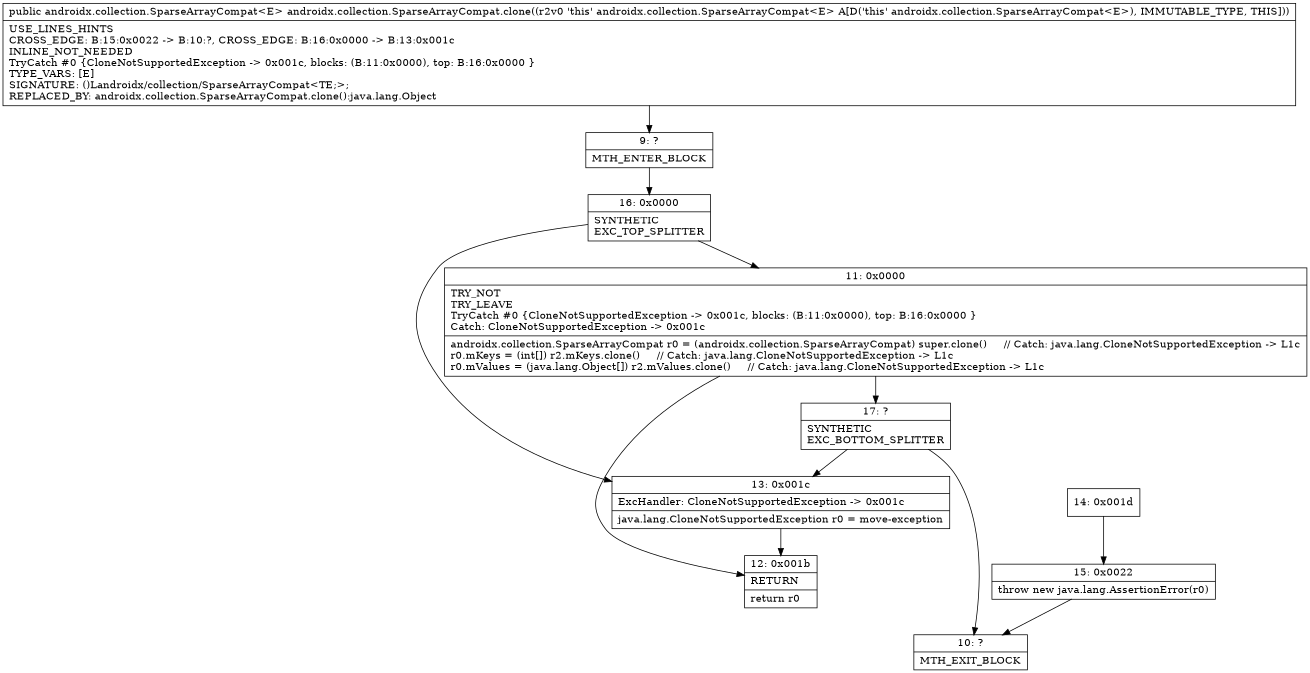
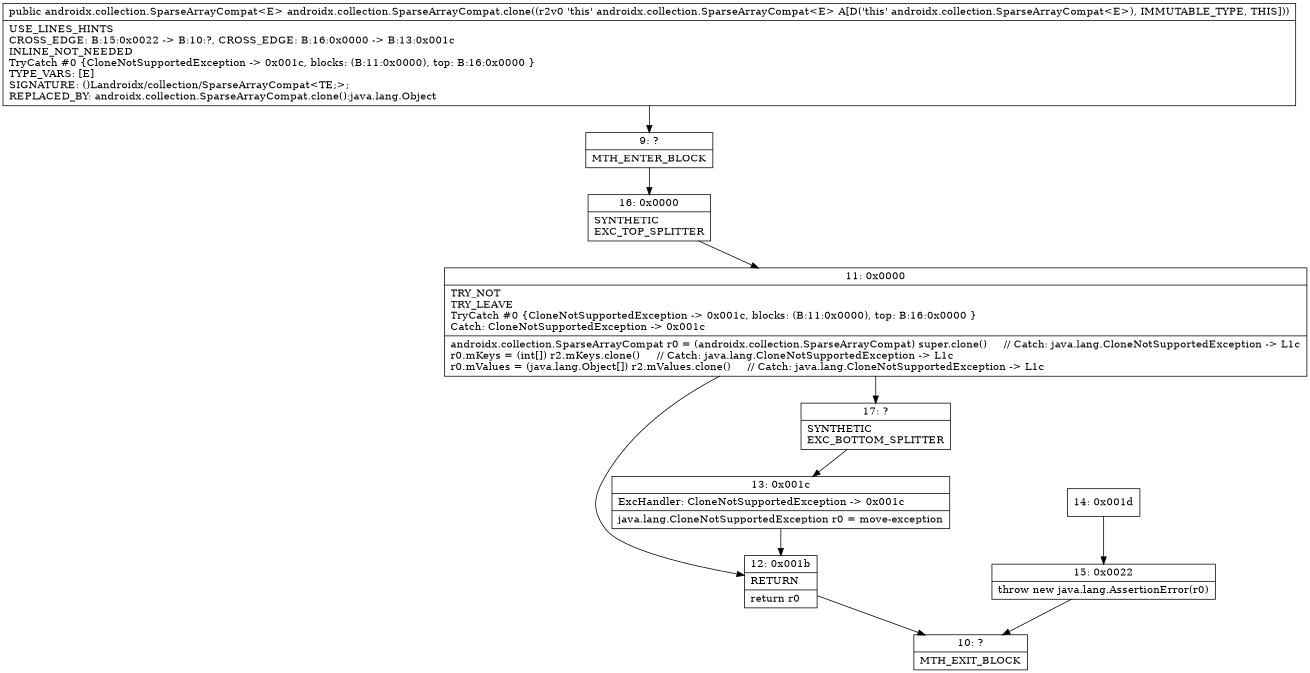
(420, 342) -> none
(976, 531) -> (868, 614)
